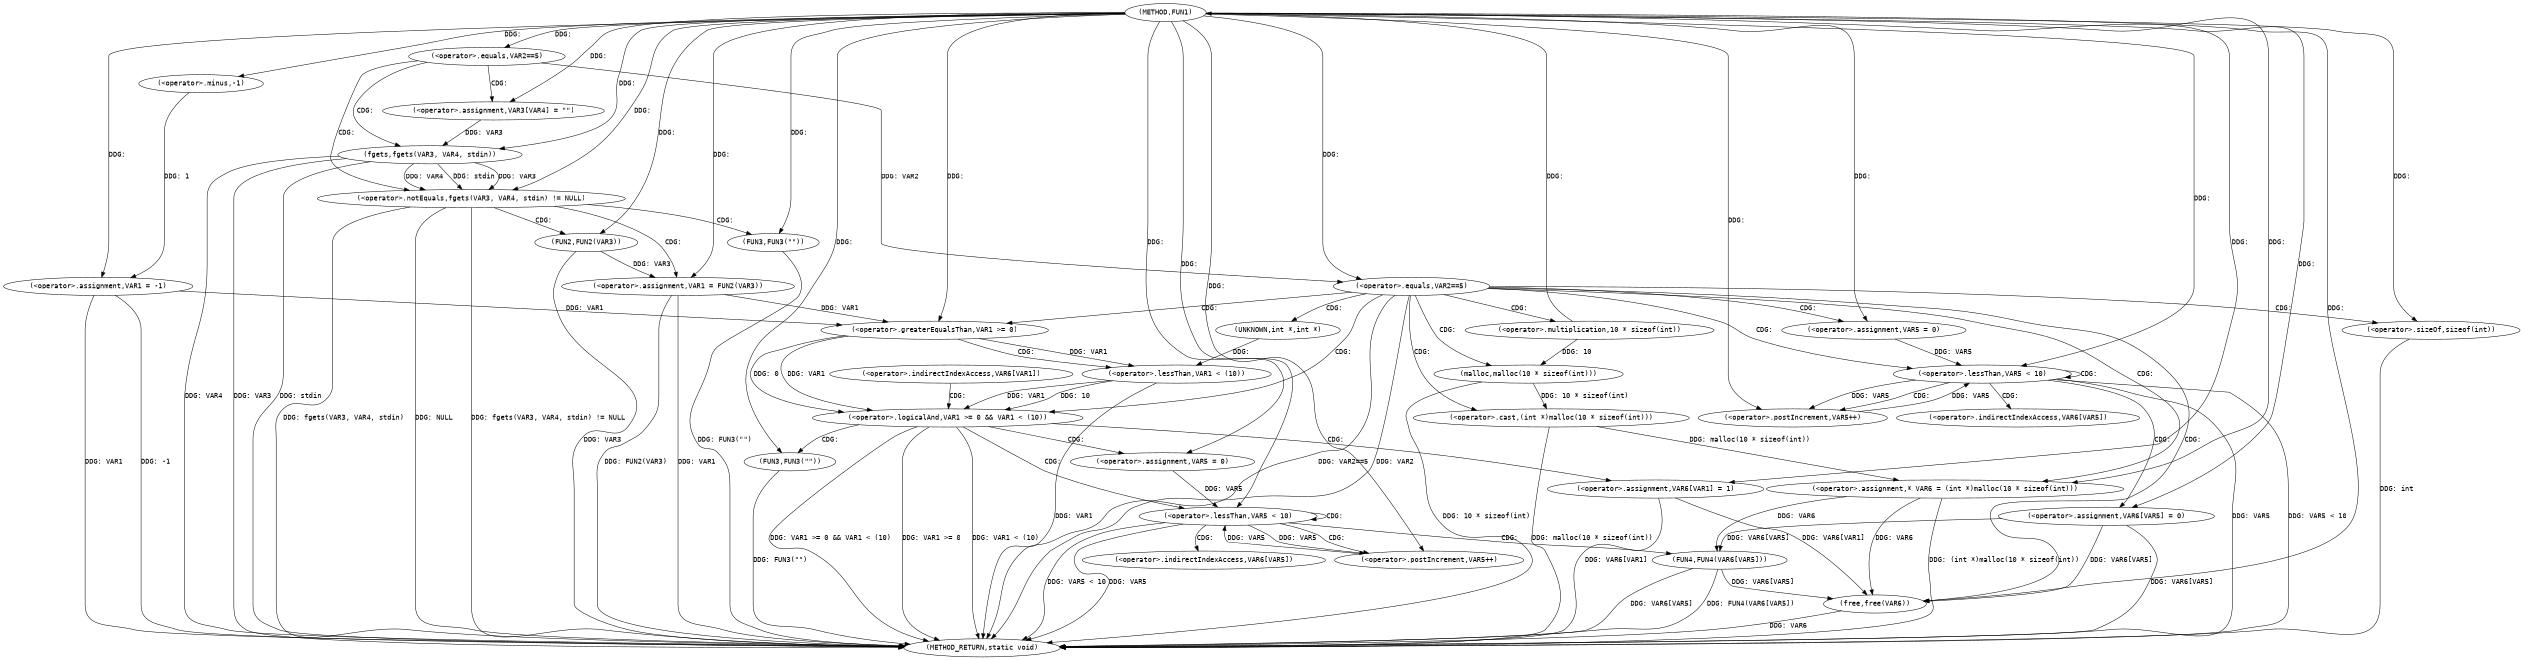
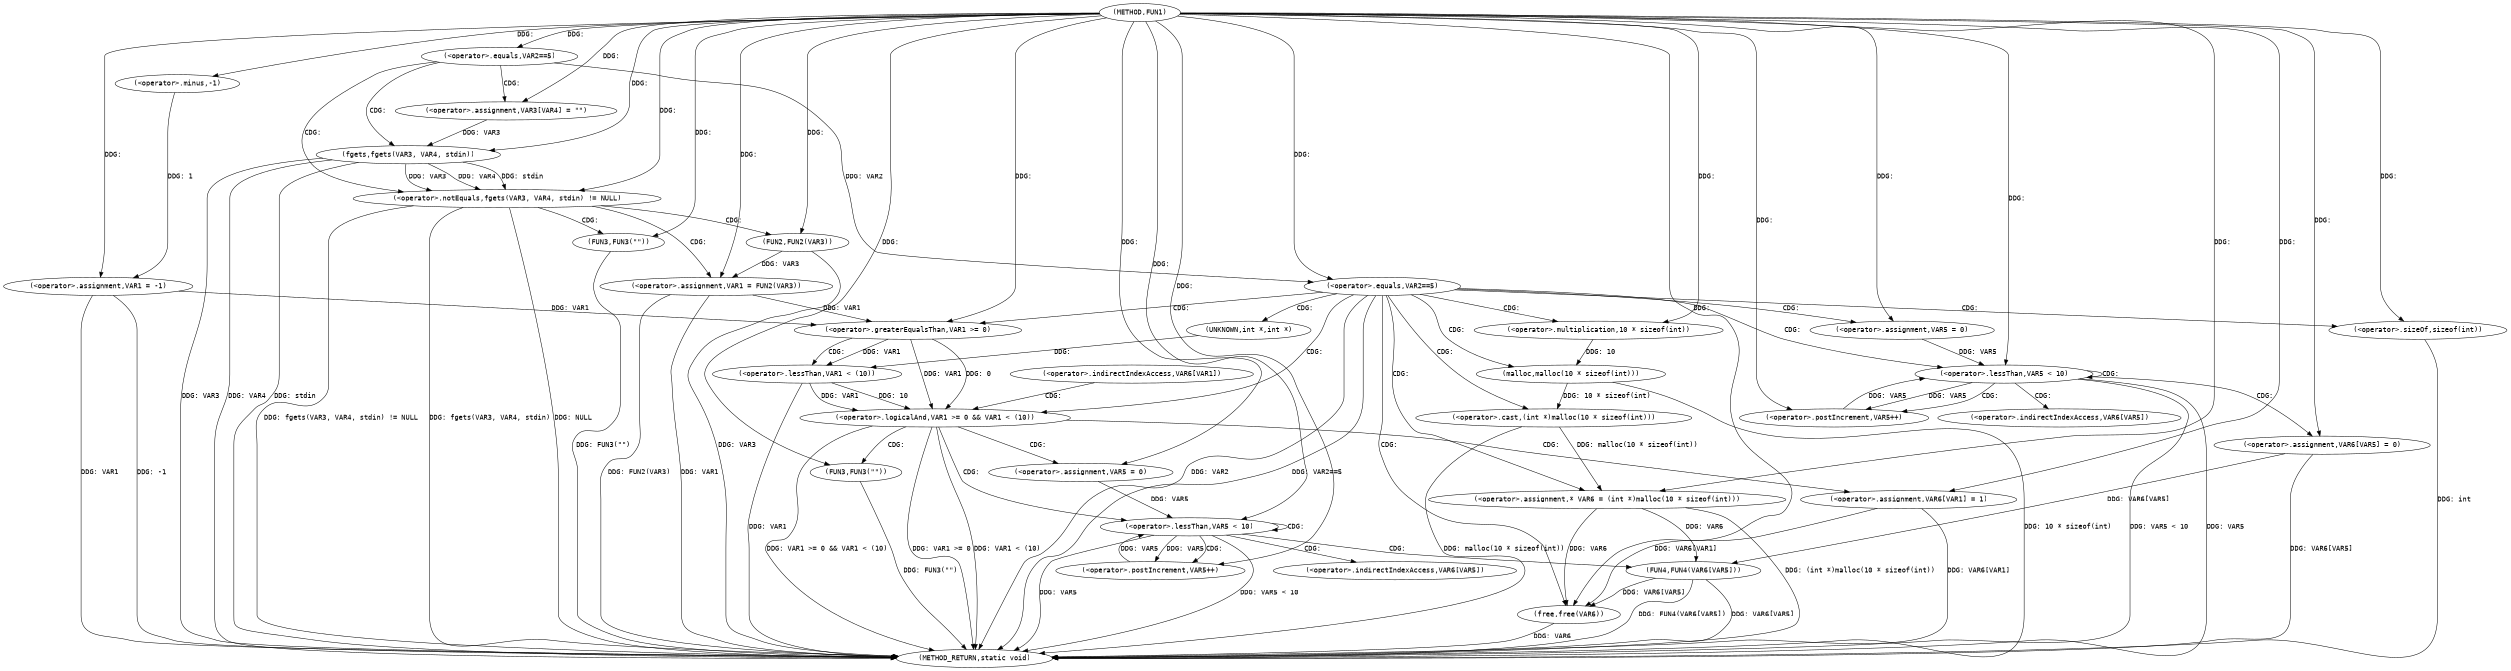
(1519, 39) -> (1688, 37)
(2073, 581) -> none
